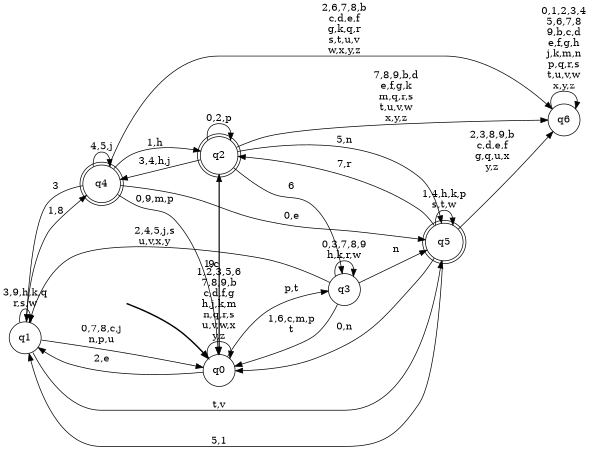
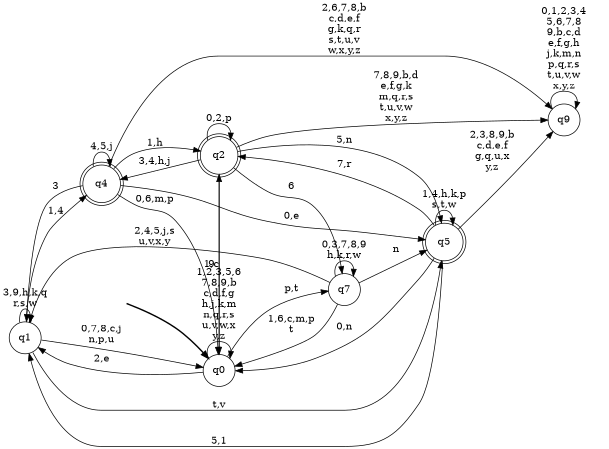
(564, 120) -> (564, 120)
(155, 199) -> (155, 199)
(56, 211) -> (56, 211)
(344, 290) -> (344, 290)
